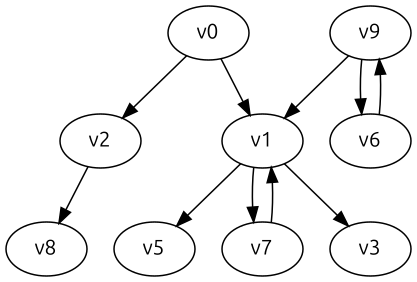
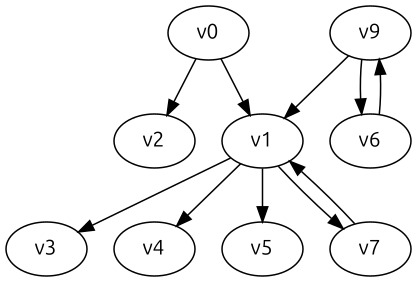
(46, 249) -> none
none -> (154, 249)
